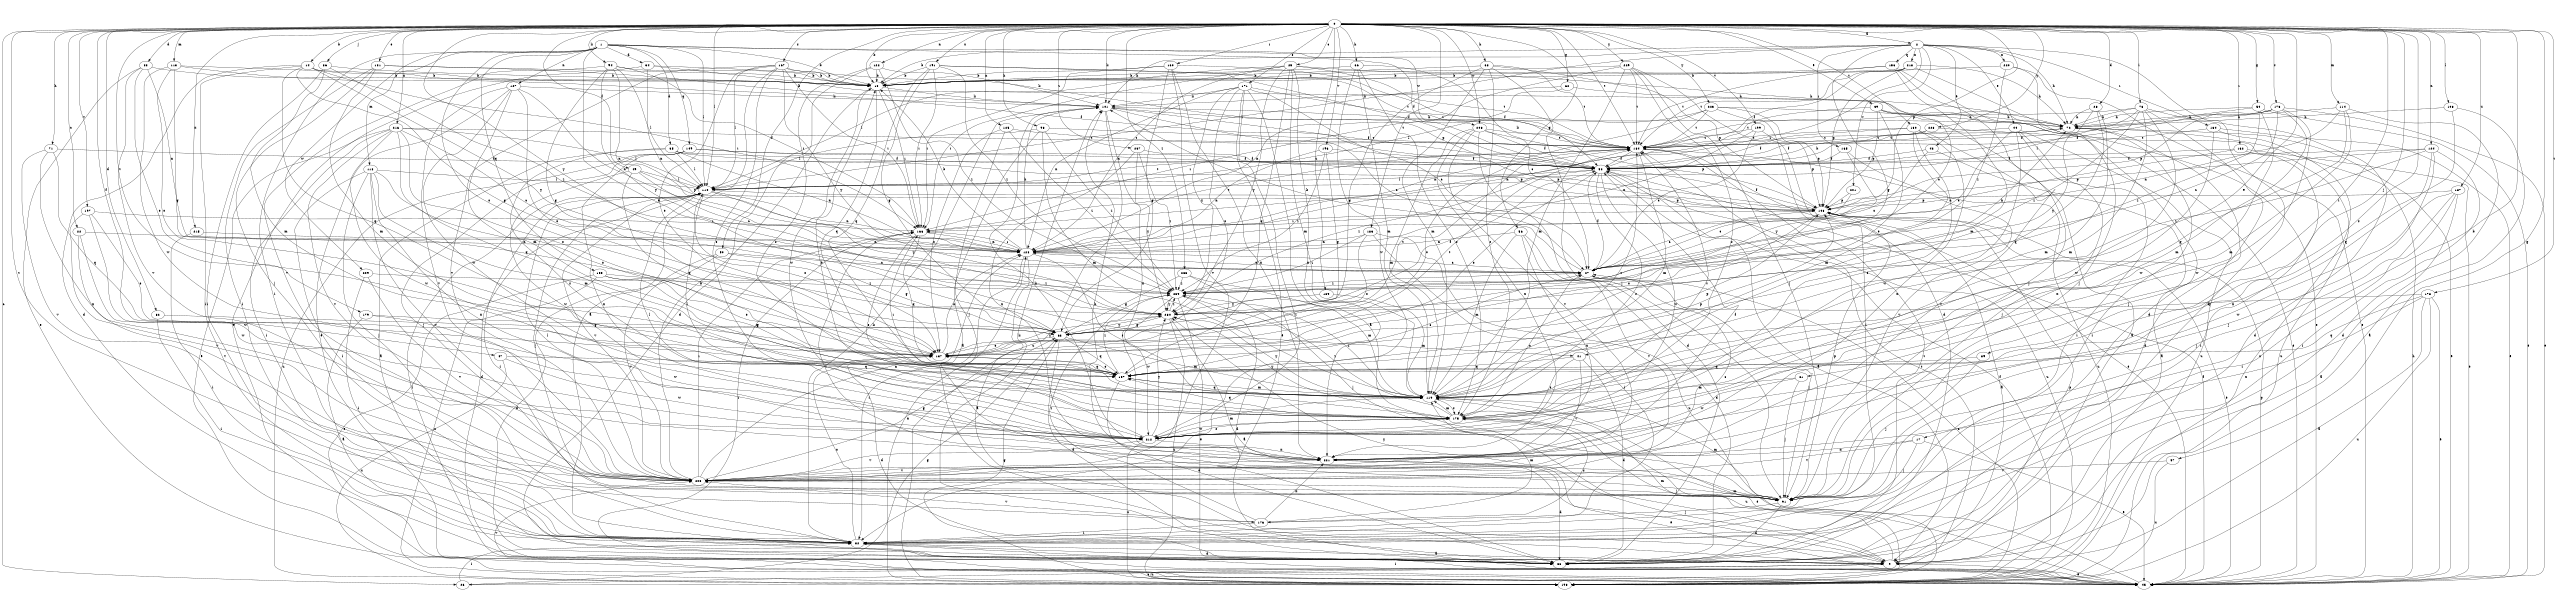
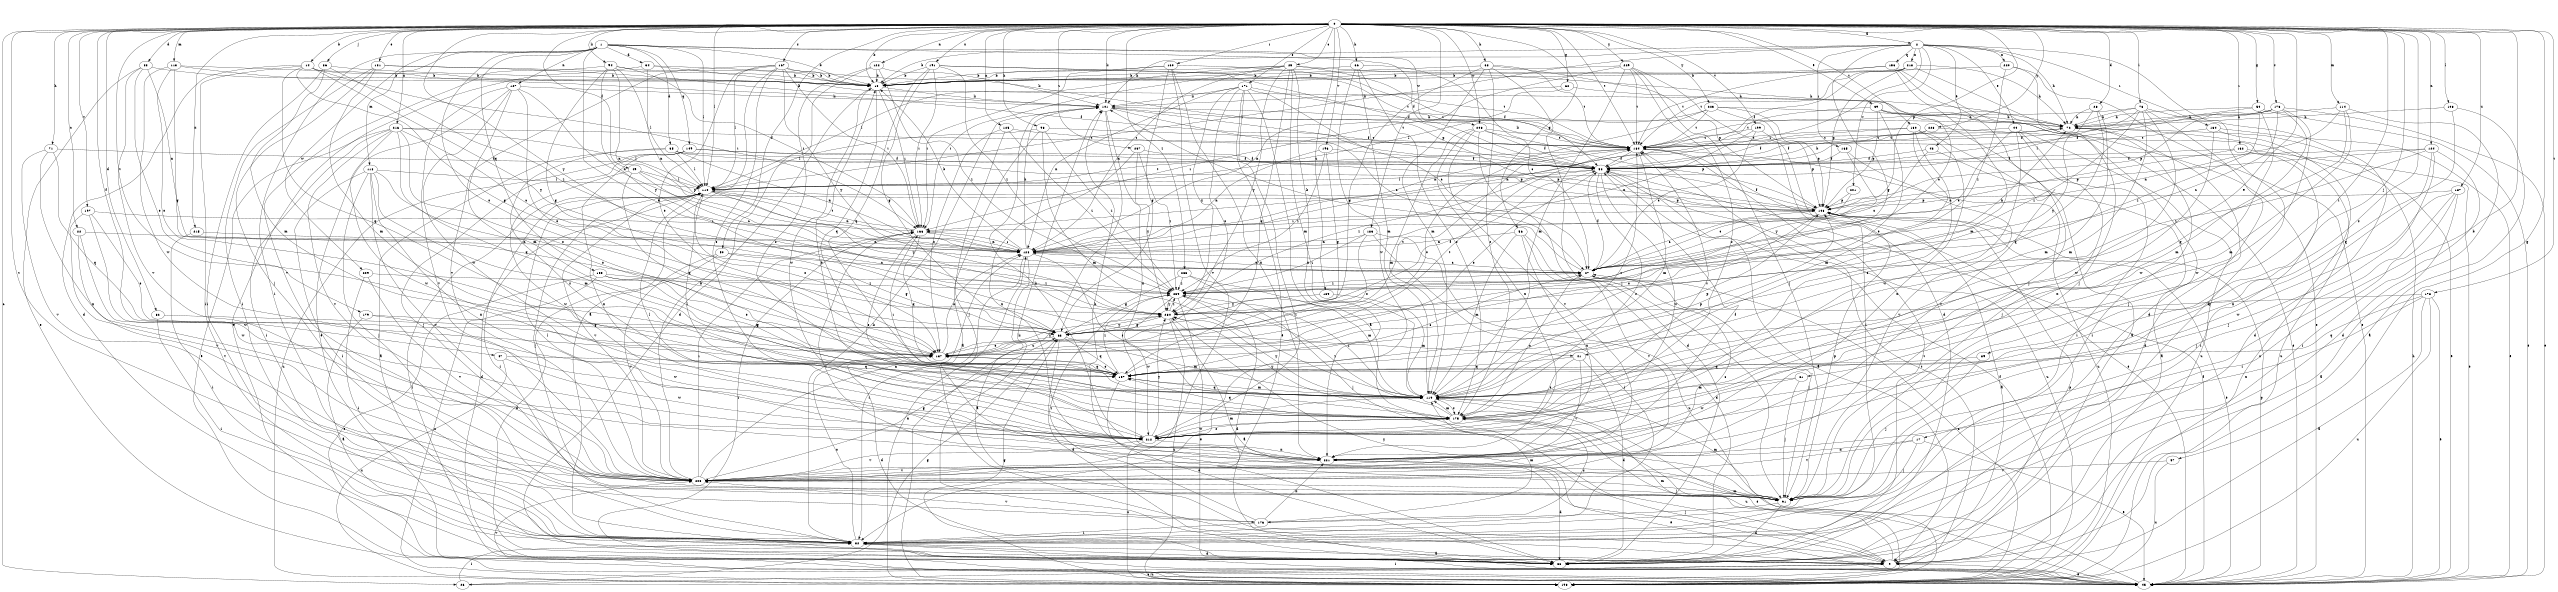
none -> (1164, 70)
(1276, 178) -> (814, 210)
